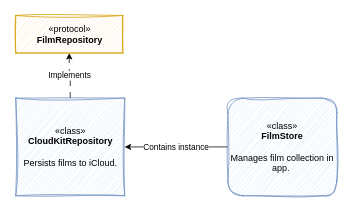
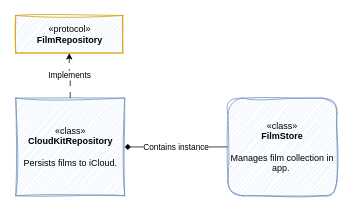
(69, 34) -> (69, 34)
(131, 147) -> (131, 147)
